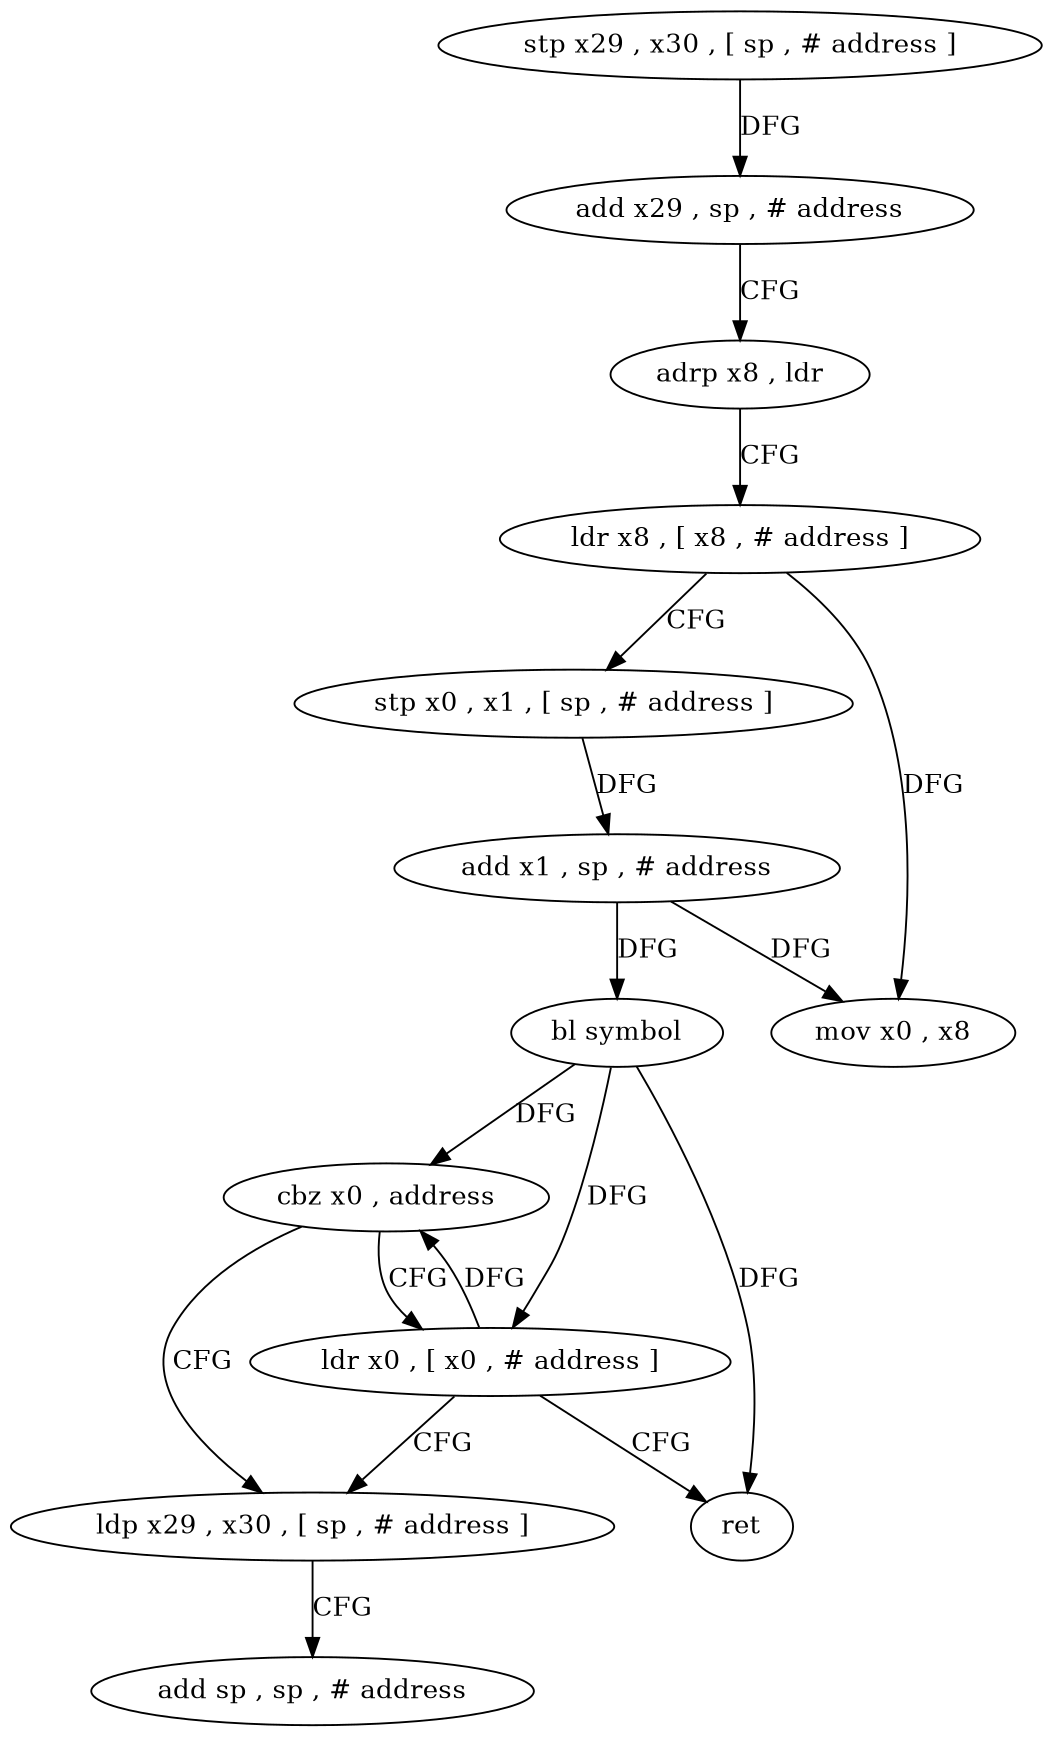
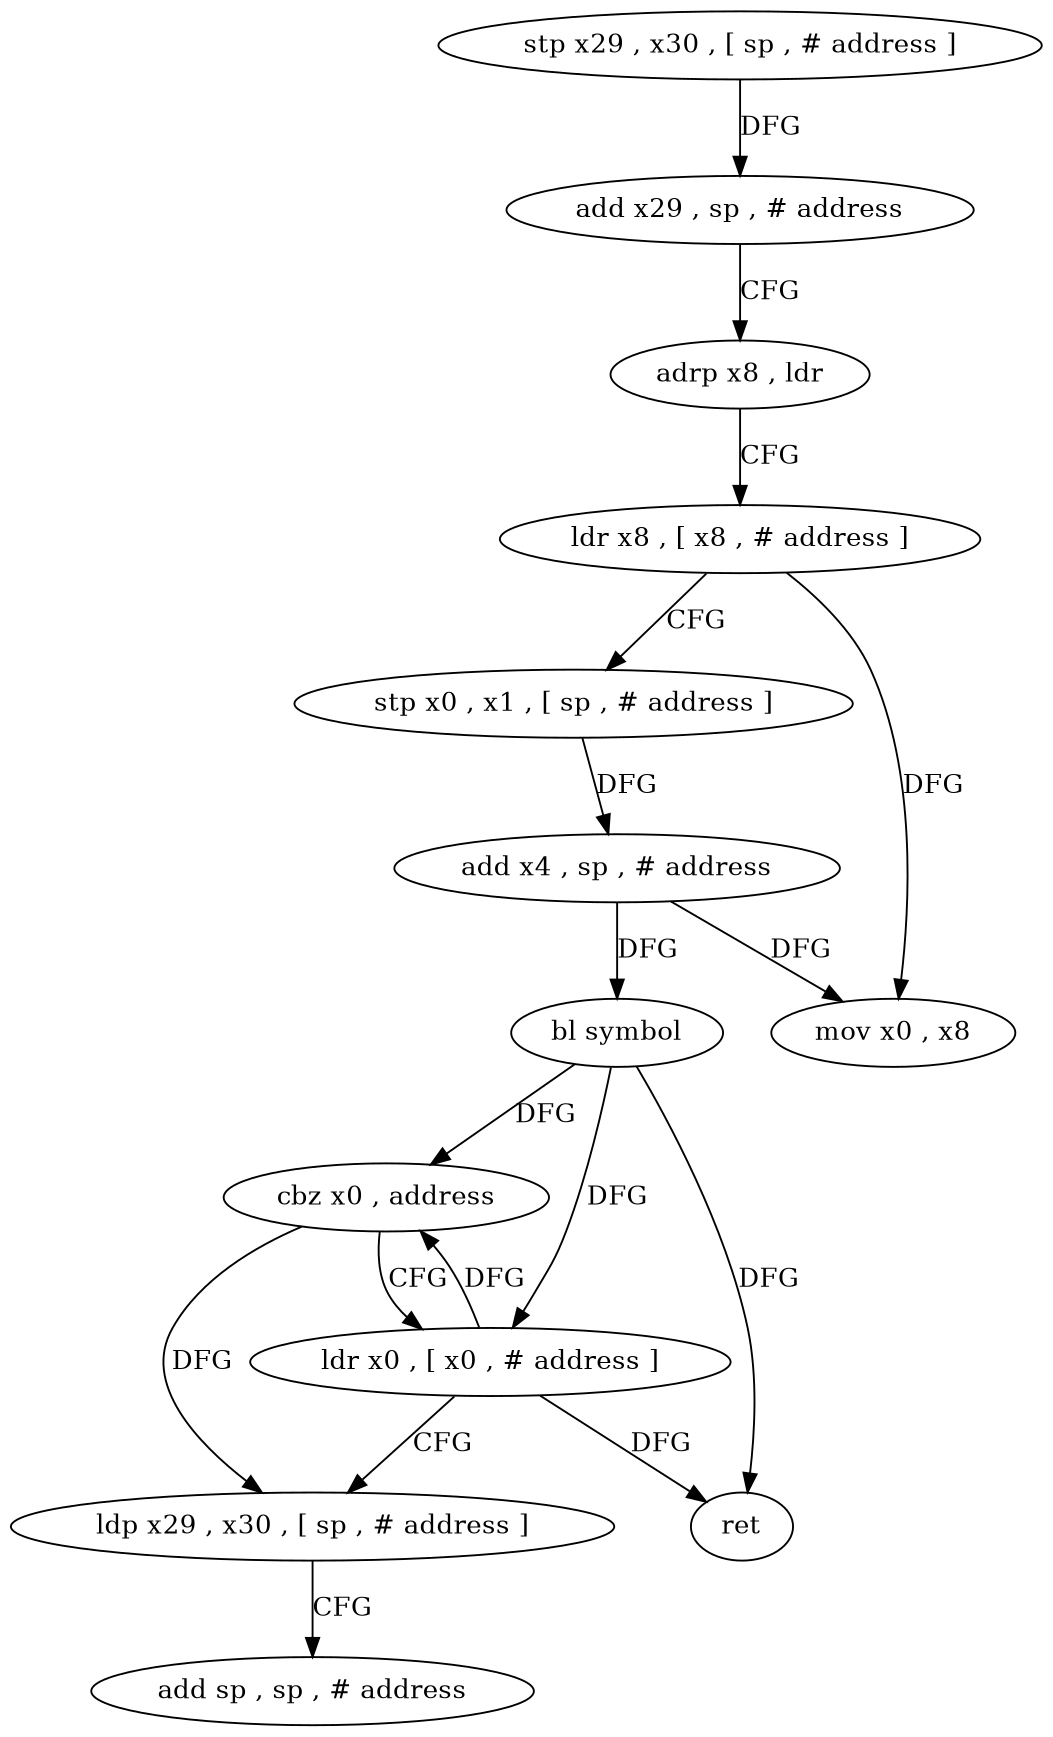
(617, 868) -> (617, 868)
(203, 1362) -> (203, 1362)
(662, 1444) -> (662, 1444)
